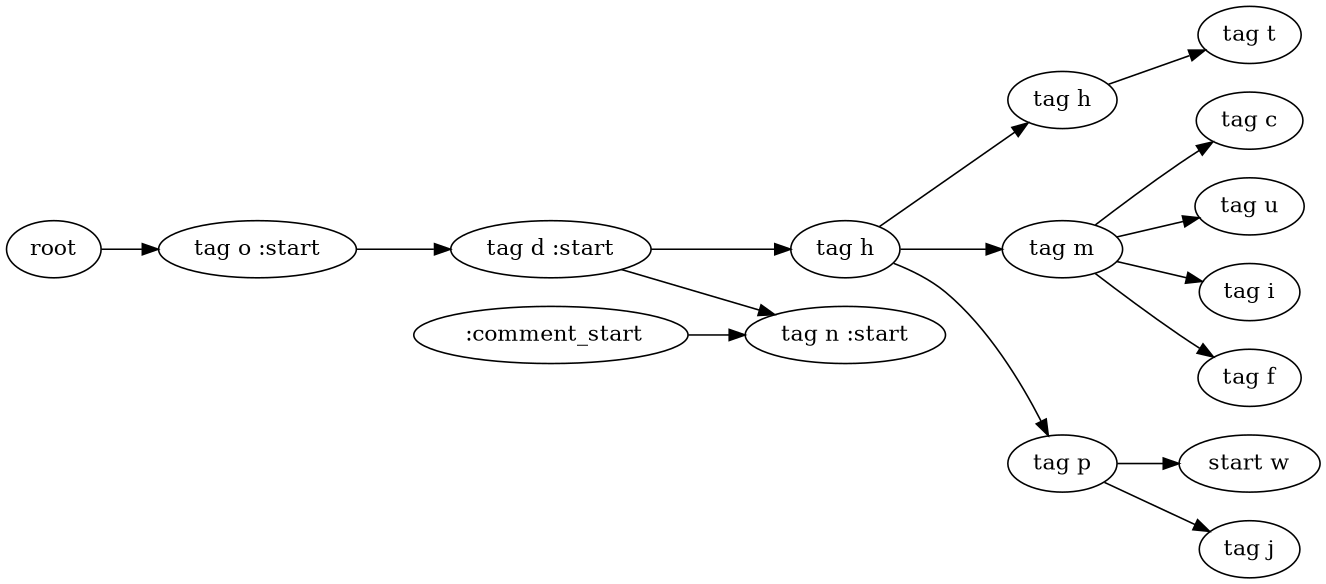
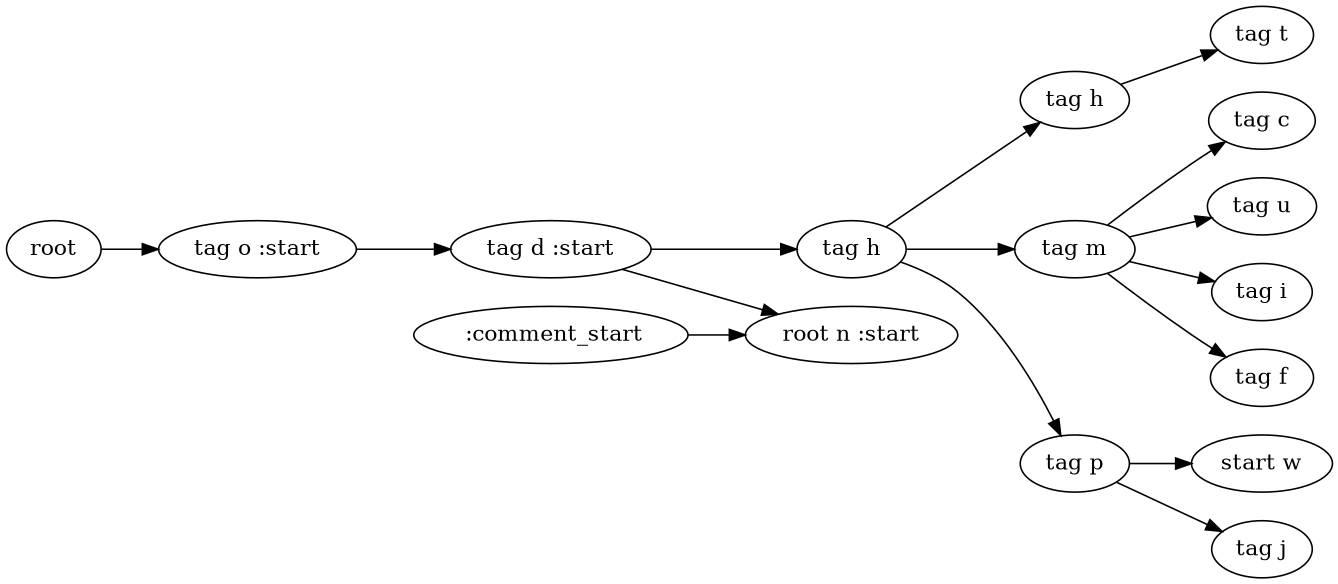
(845, 335) -> (852, 335)
